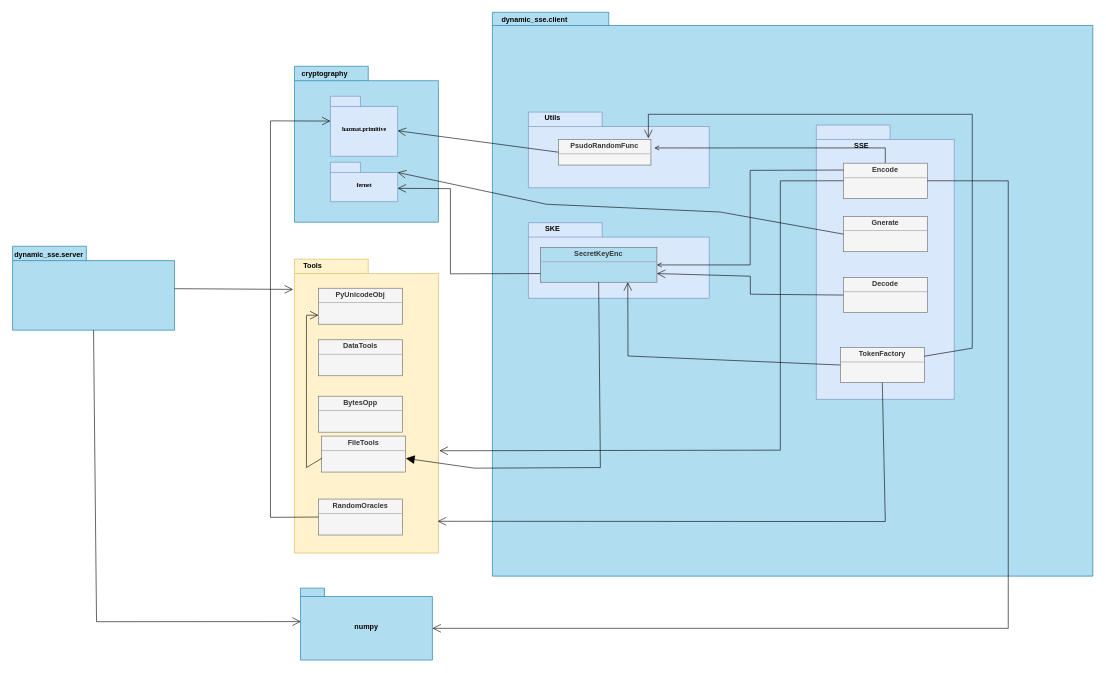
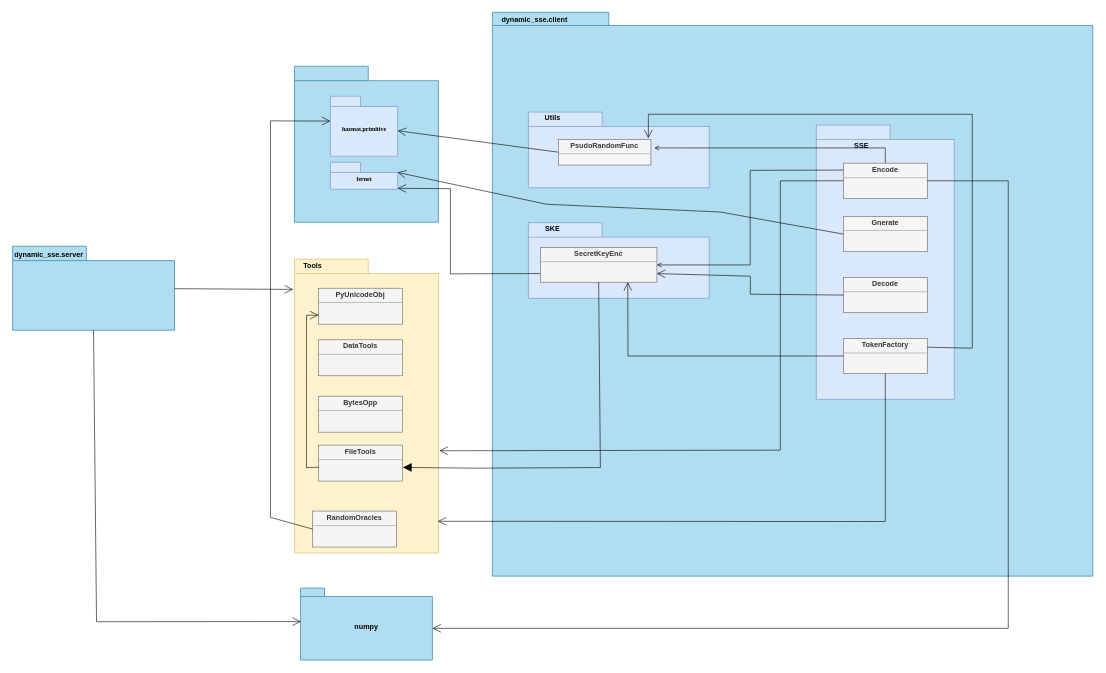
(324, 74) -> none
(364, 182) -> (364, 176)
(599, 265) -> (599, 265)
(882, 365) -> (885, 356)
(363, 454) -> (360, 463)
(360, 517) -> (354, 529)
